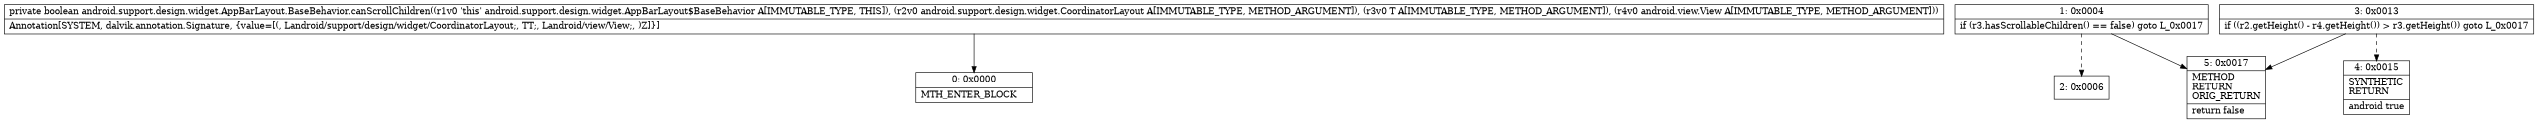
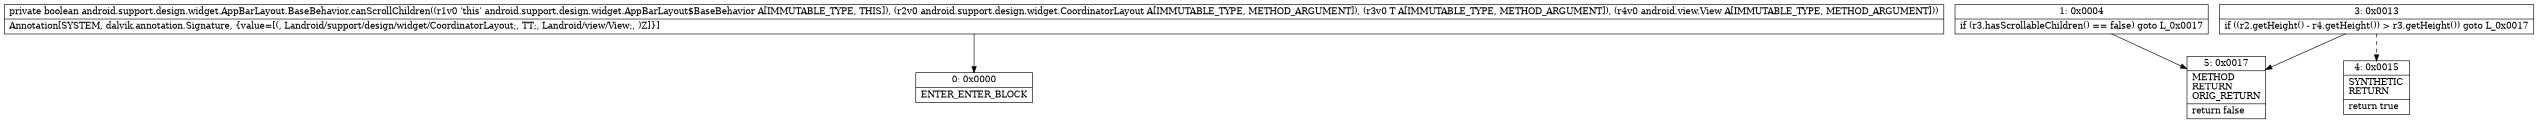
(2082, 88) -> none
(969, 95) -> (974, 95)
(2377, 107) -> (2374, 107)
